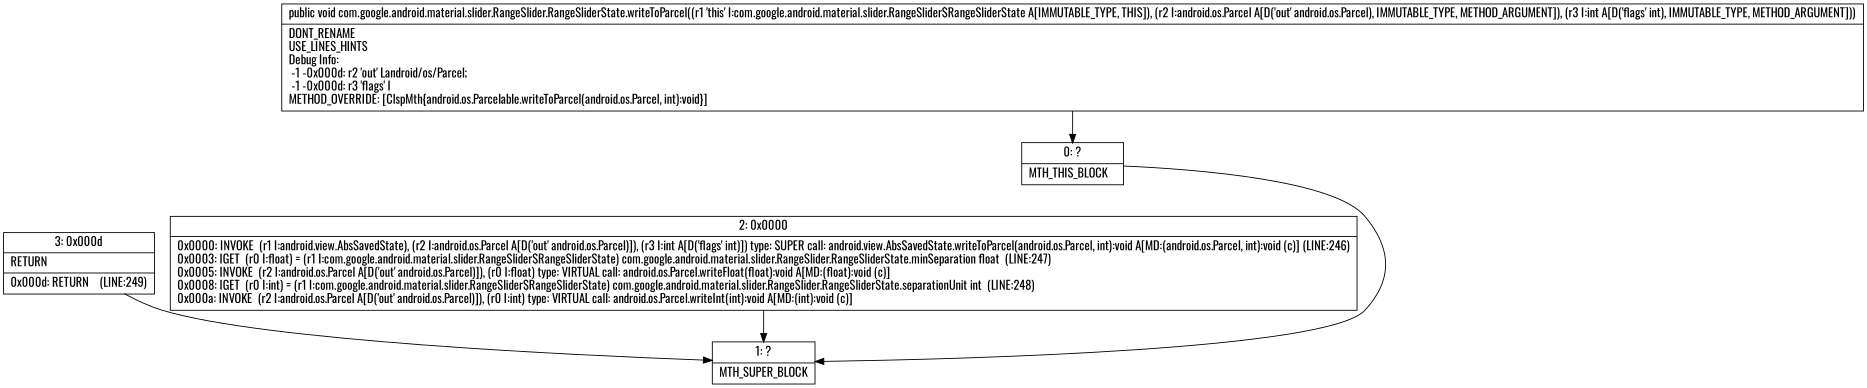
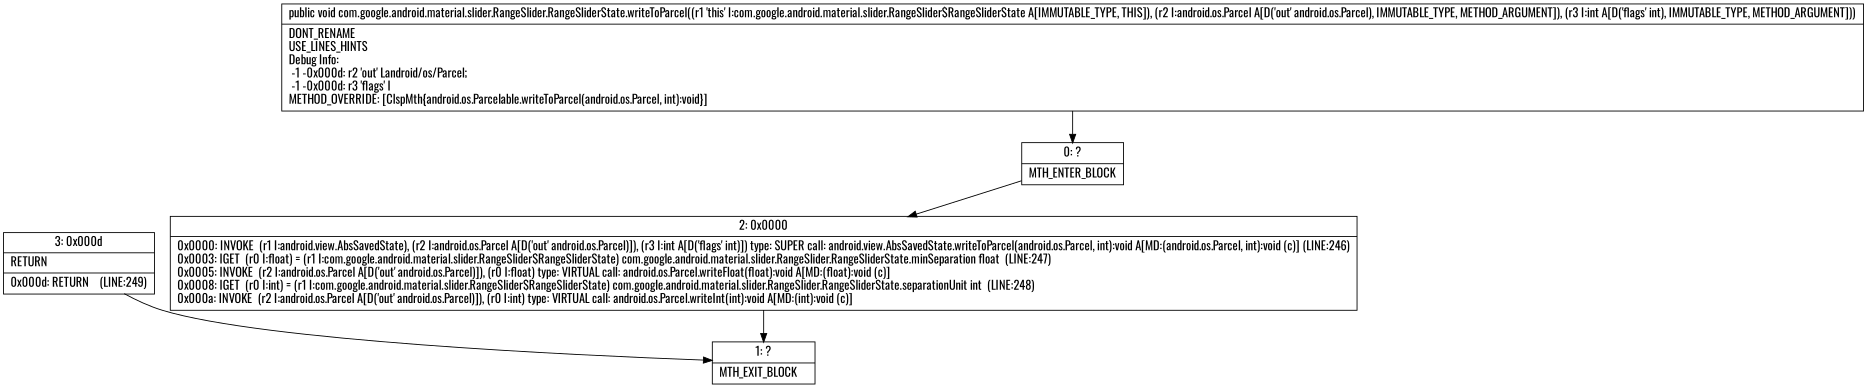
(1069, 174) -> (1073, 174)
(1273, 336) -> (969, 197)
(764, 373) -> (758, 373)
